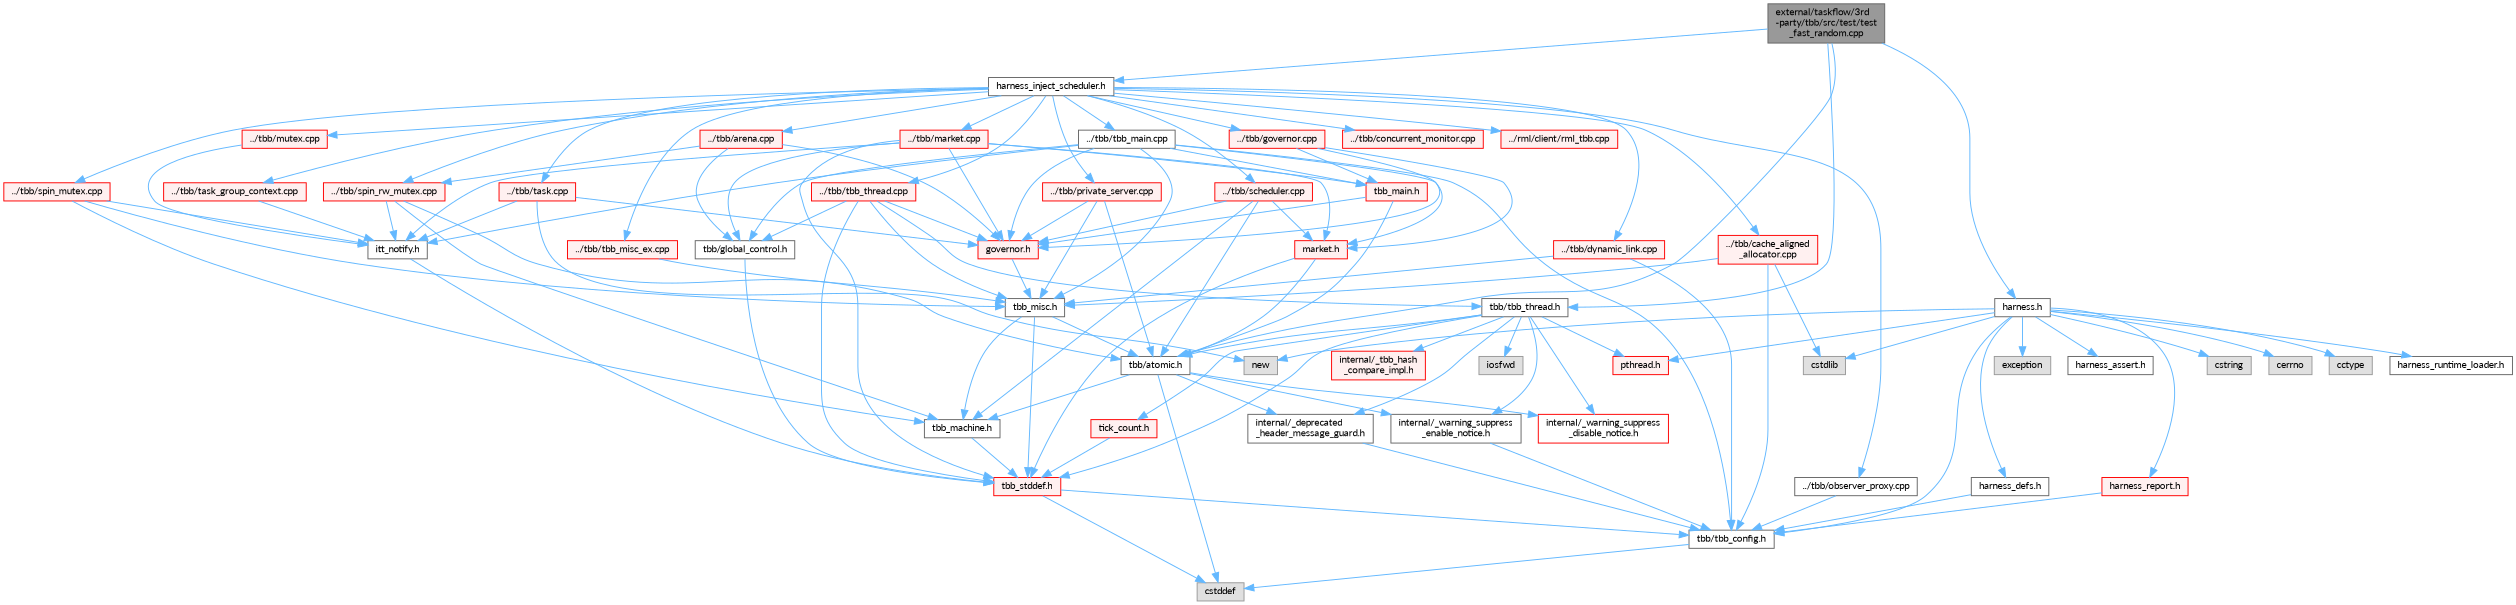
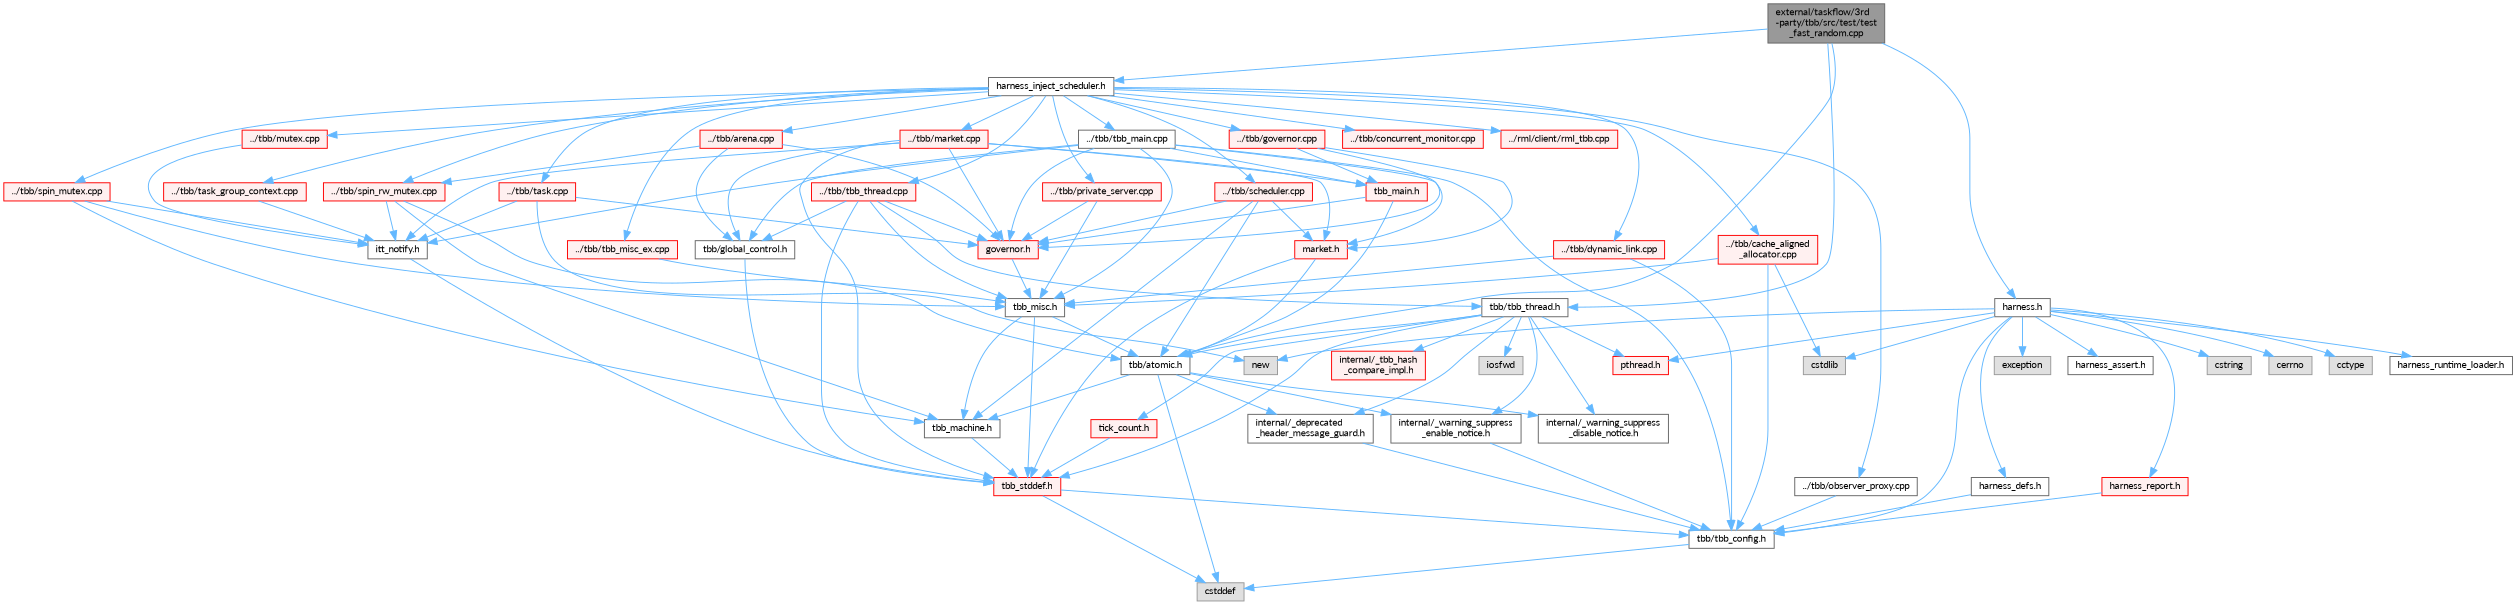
(1127, 274) -> none
(1603, 429) -> (1603, 429)
